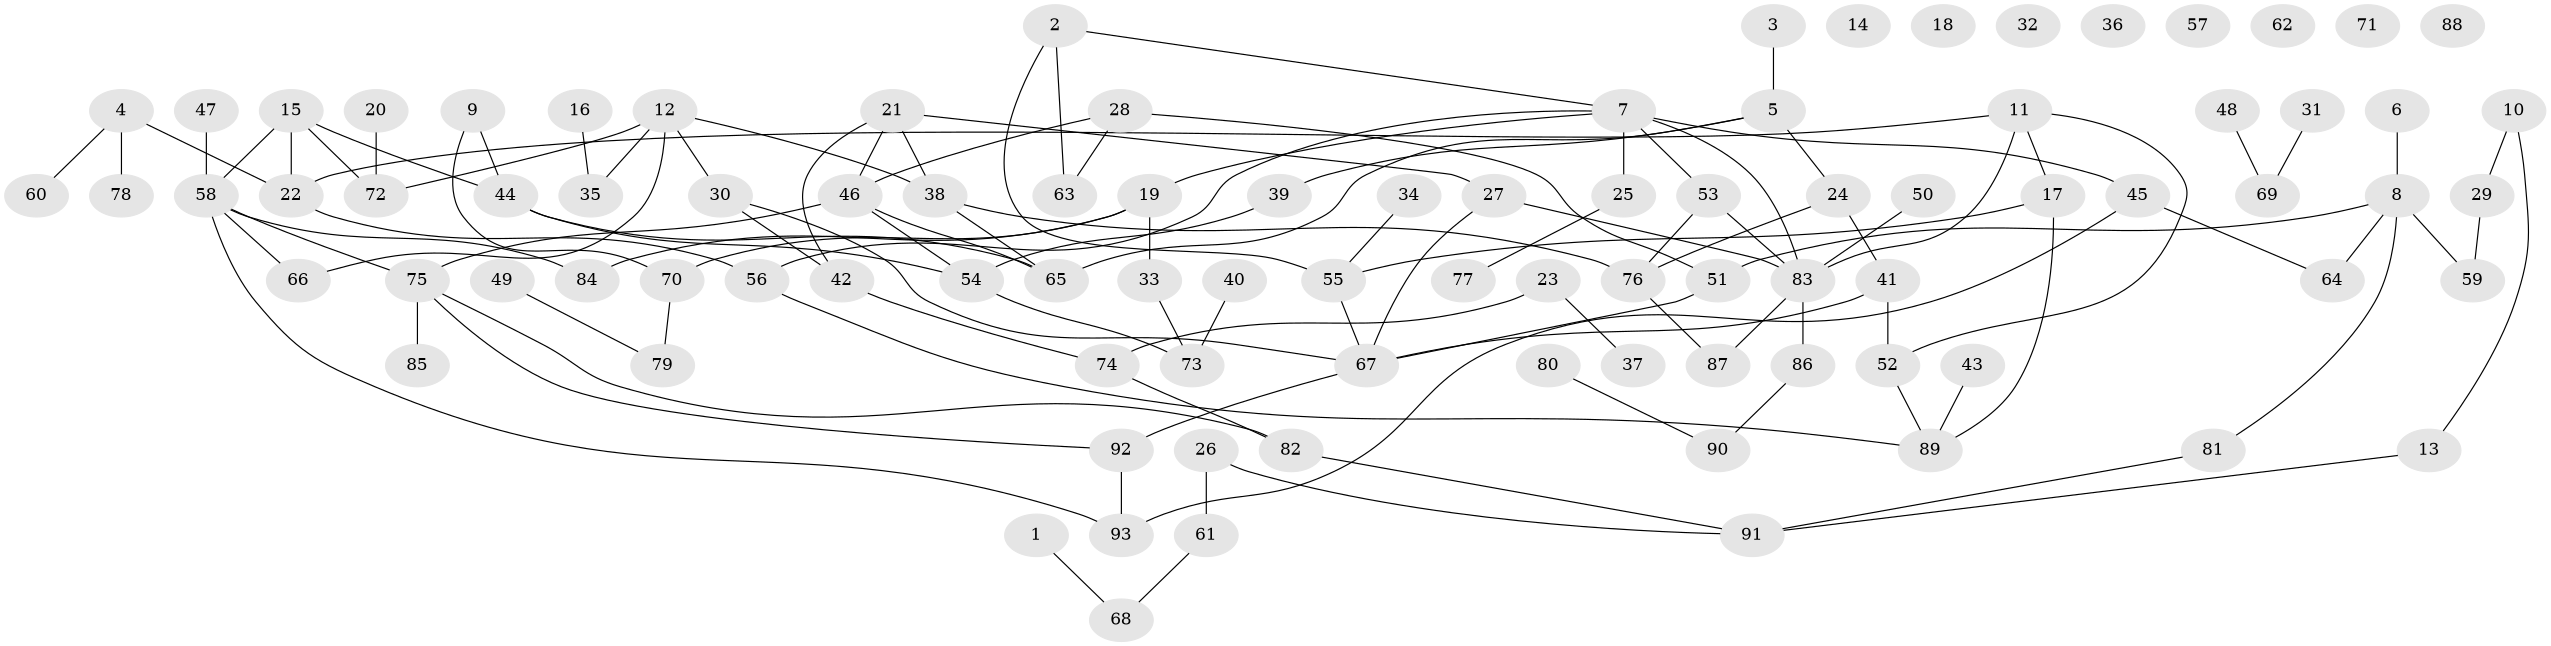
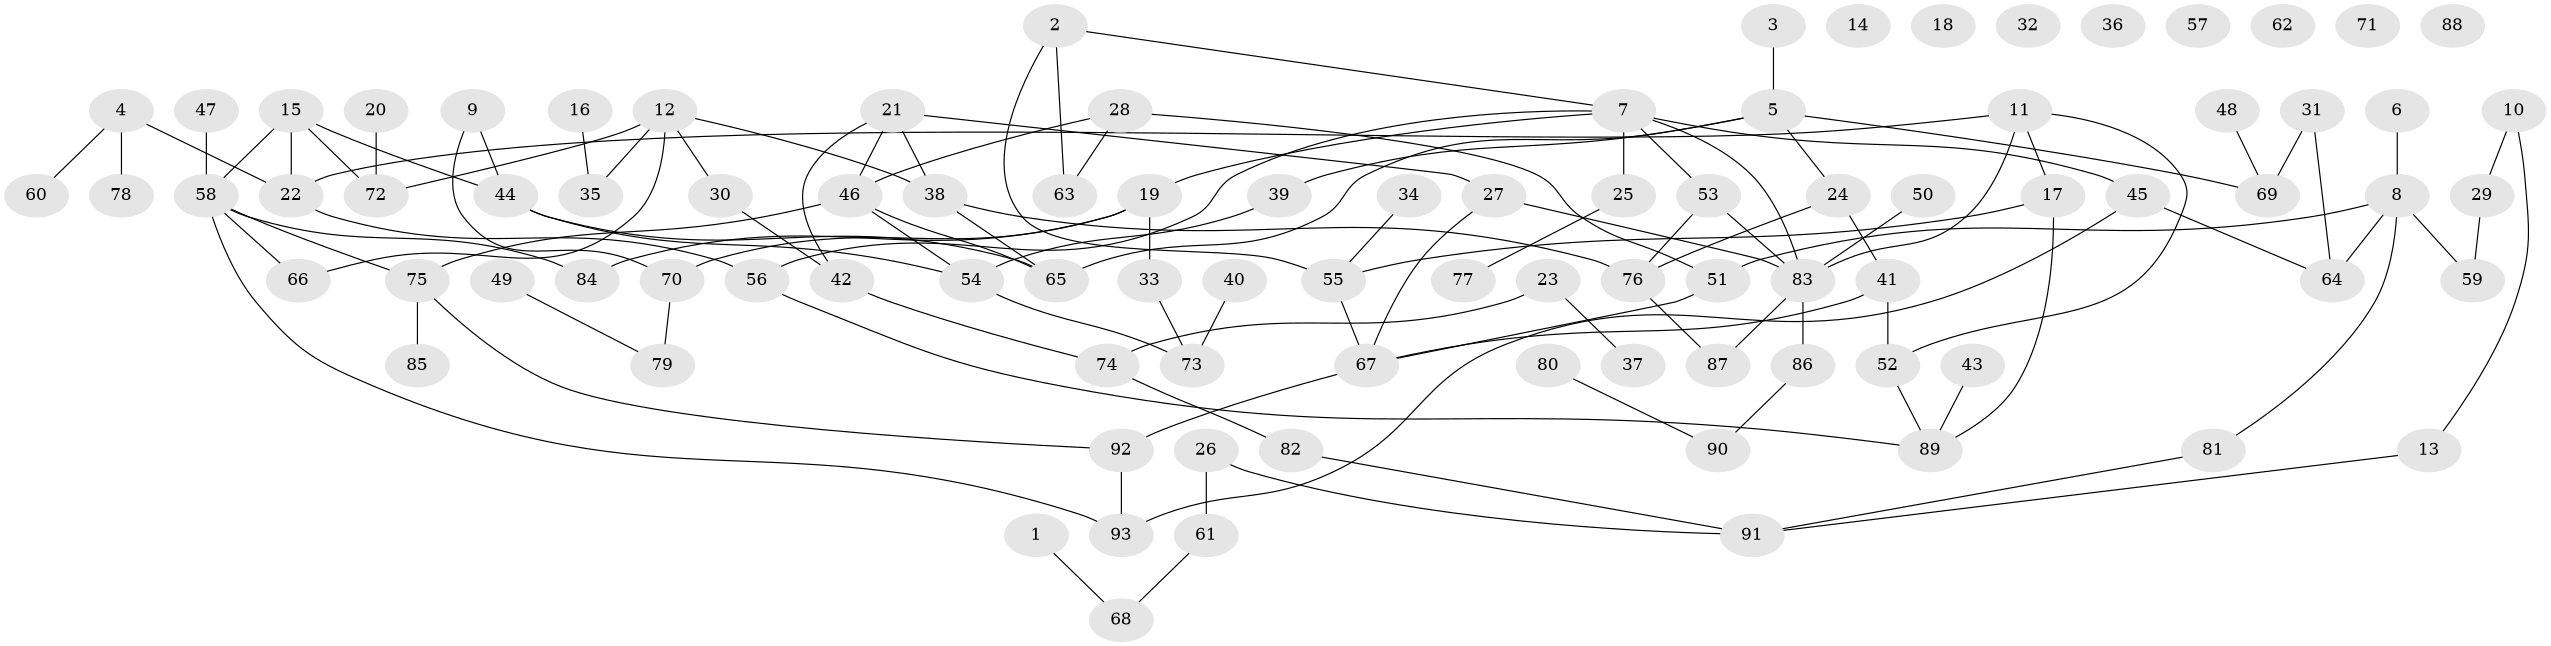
none -> (2022, 147)
none -> (2322, 196)
(1027, 333) -> none
(844, 416) -> none
